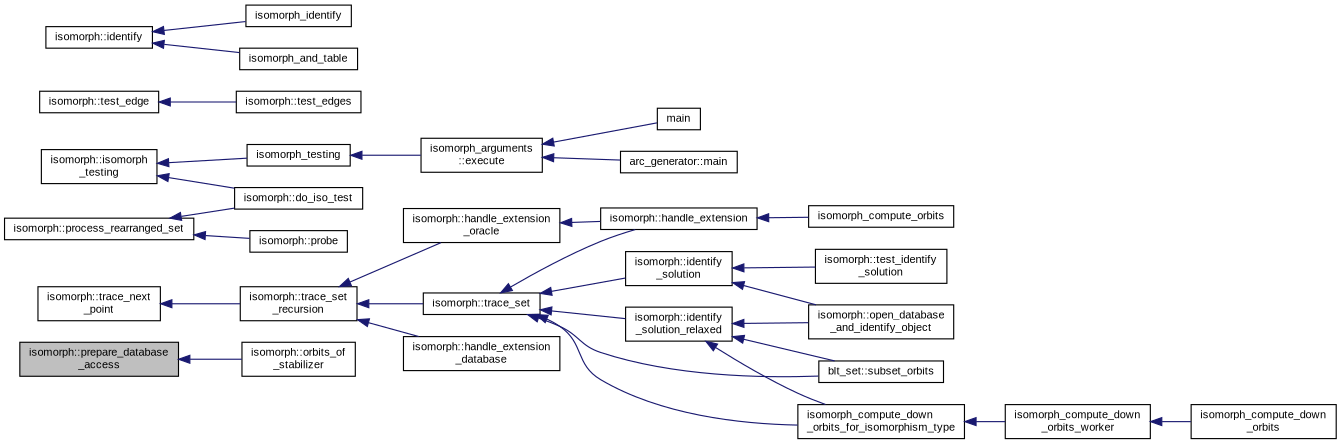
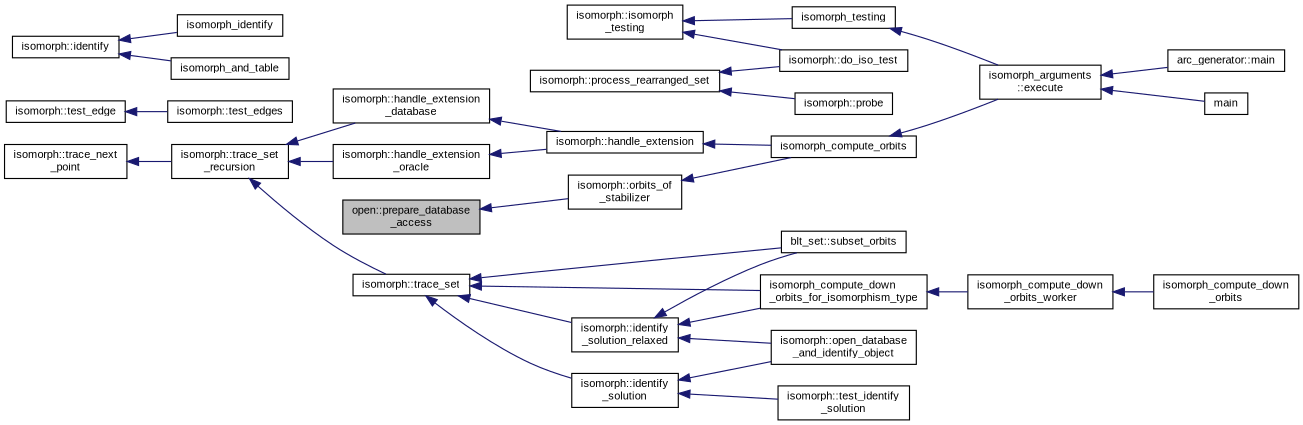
none -> (950, 117)
none -> (742, 168)
(571, 255) -> (531, 126)
(99, 359) -> (411, 217)
